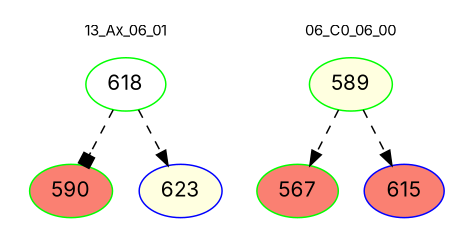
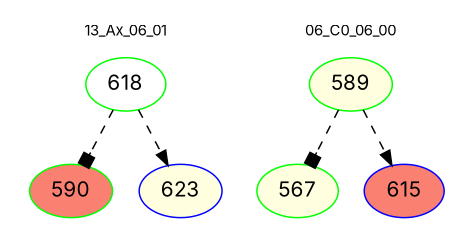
(328, 131) -> (328, 131)
(298, 191) -> (298, 191)
